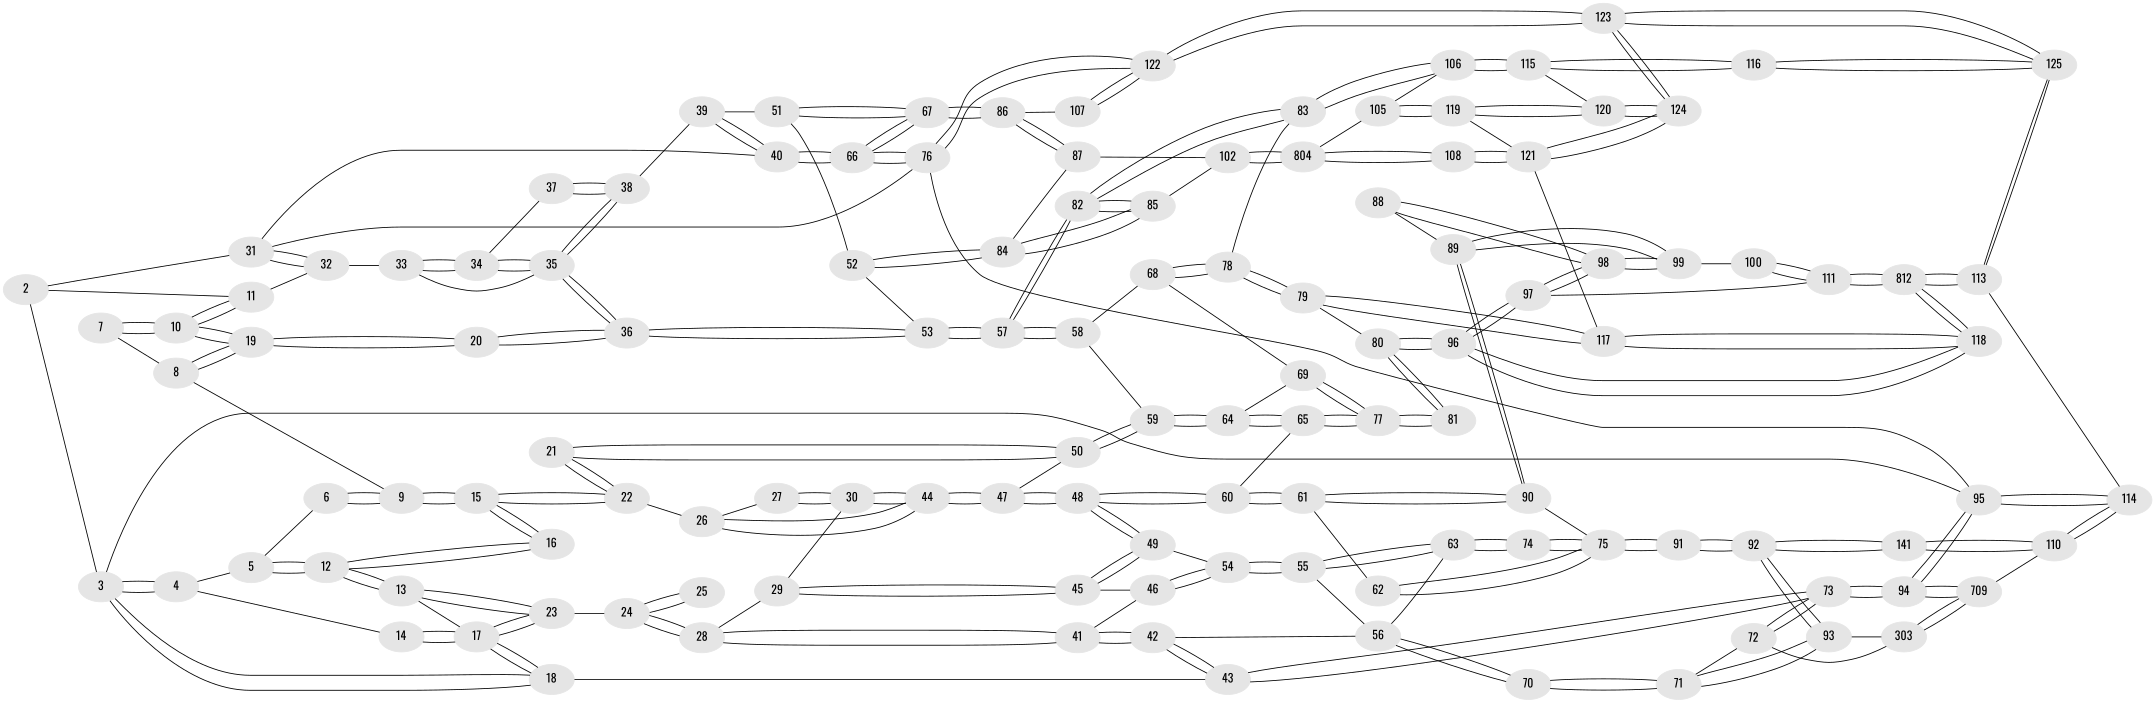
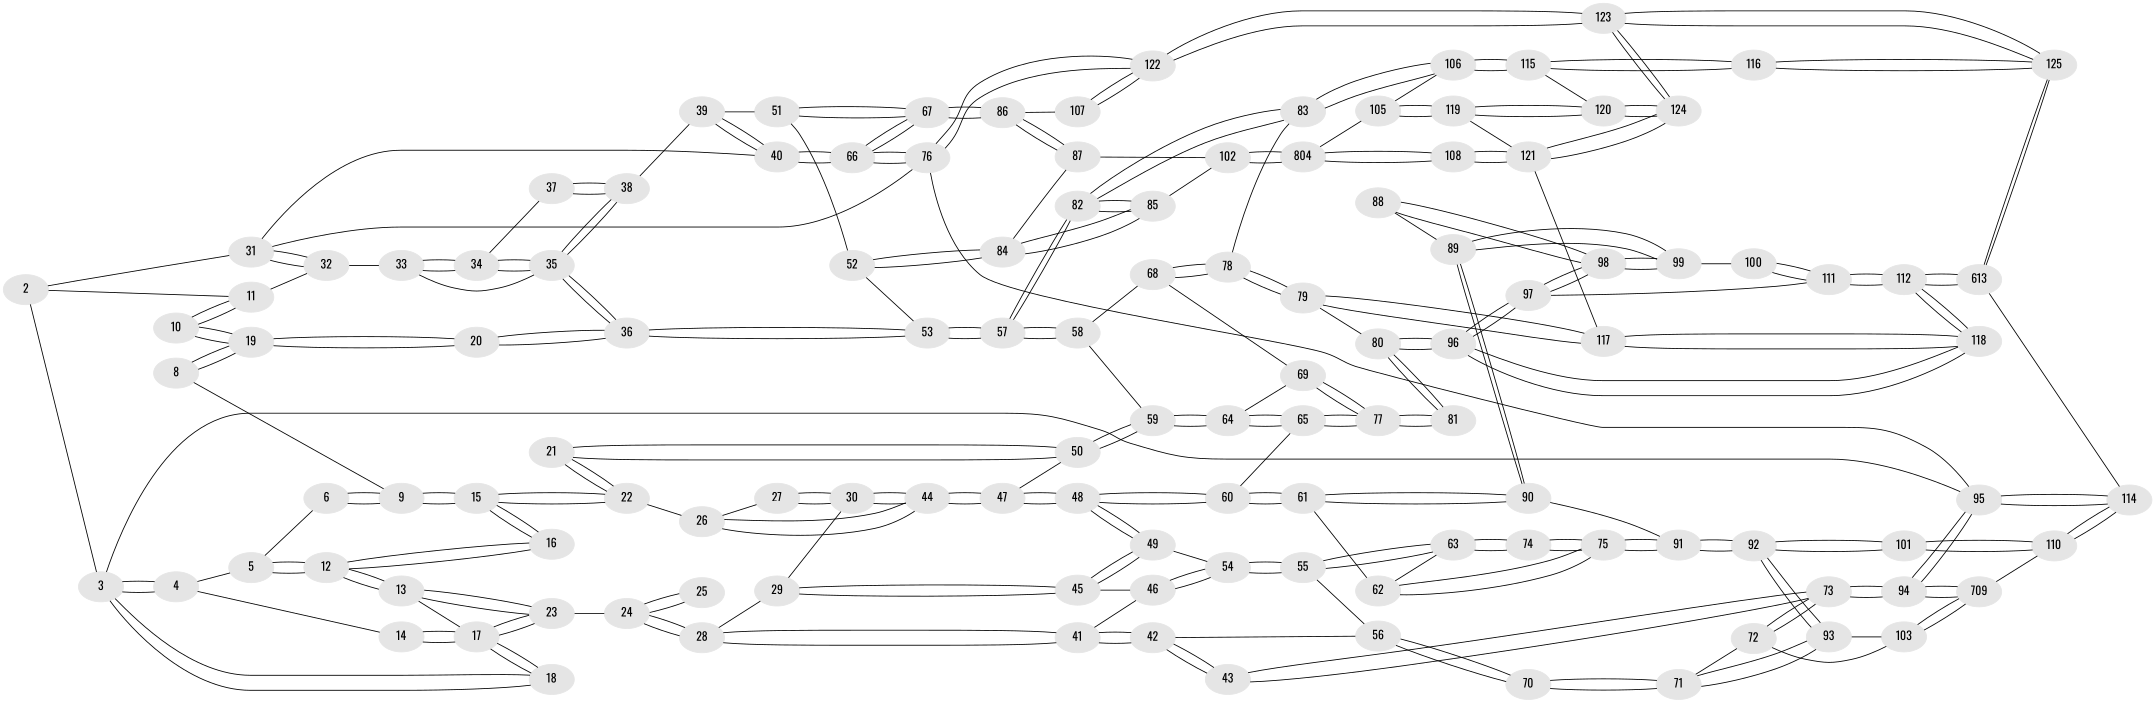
(1904, 280) -> (1904, 280)
(1979, 280) -> (1979, 280)
(101, 328) -> none
(1566, 522) -> (1606, 516)
(1904, 546) -> (1904, 546)
(1421, 589) -> (1416, 568)
(1904, 637) -> (1904, 637)
(890, 679) -> none
